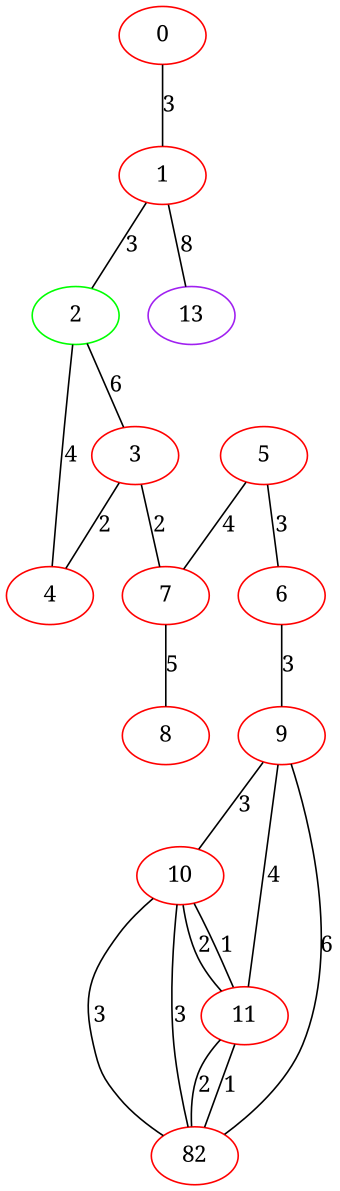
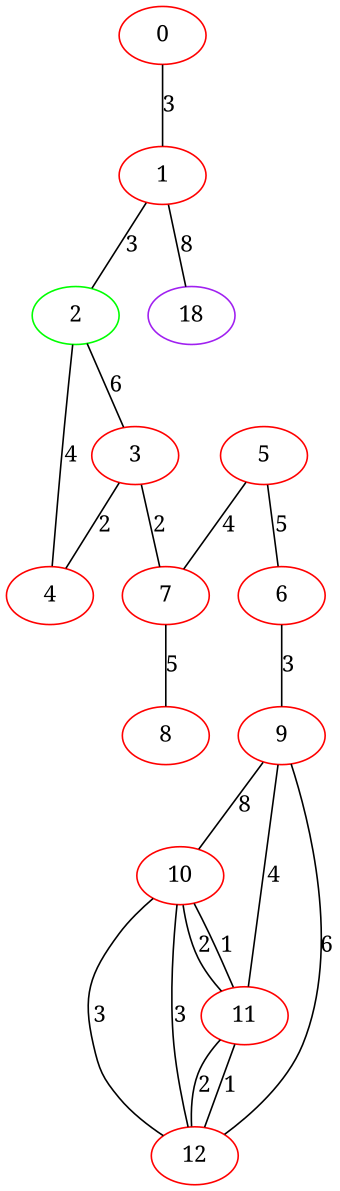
(192, 316) -> (192, 316)
(282, 526) -> (282, 526)
(245, 806) -> (245, 806)
(195, 1156) -> (195, 1156)
